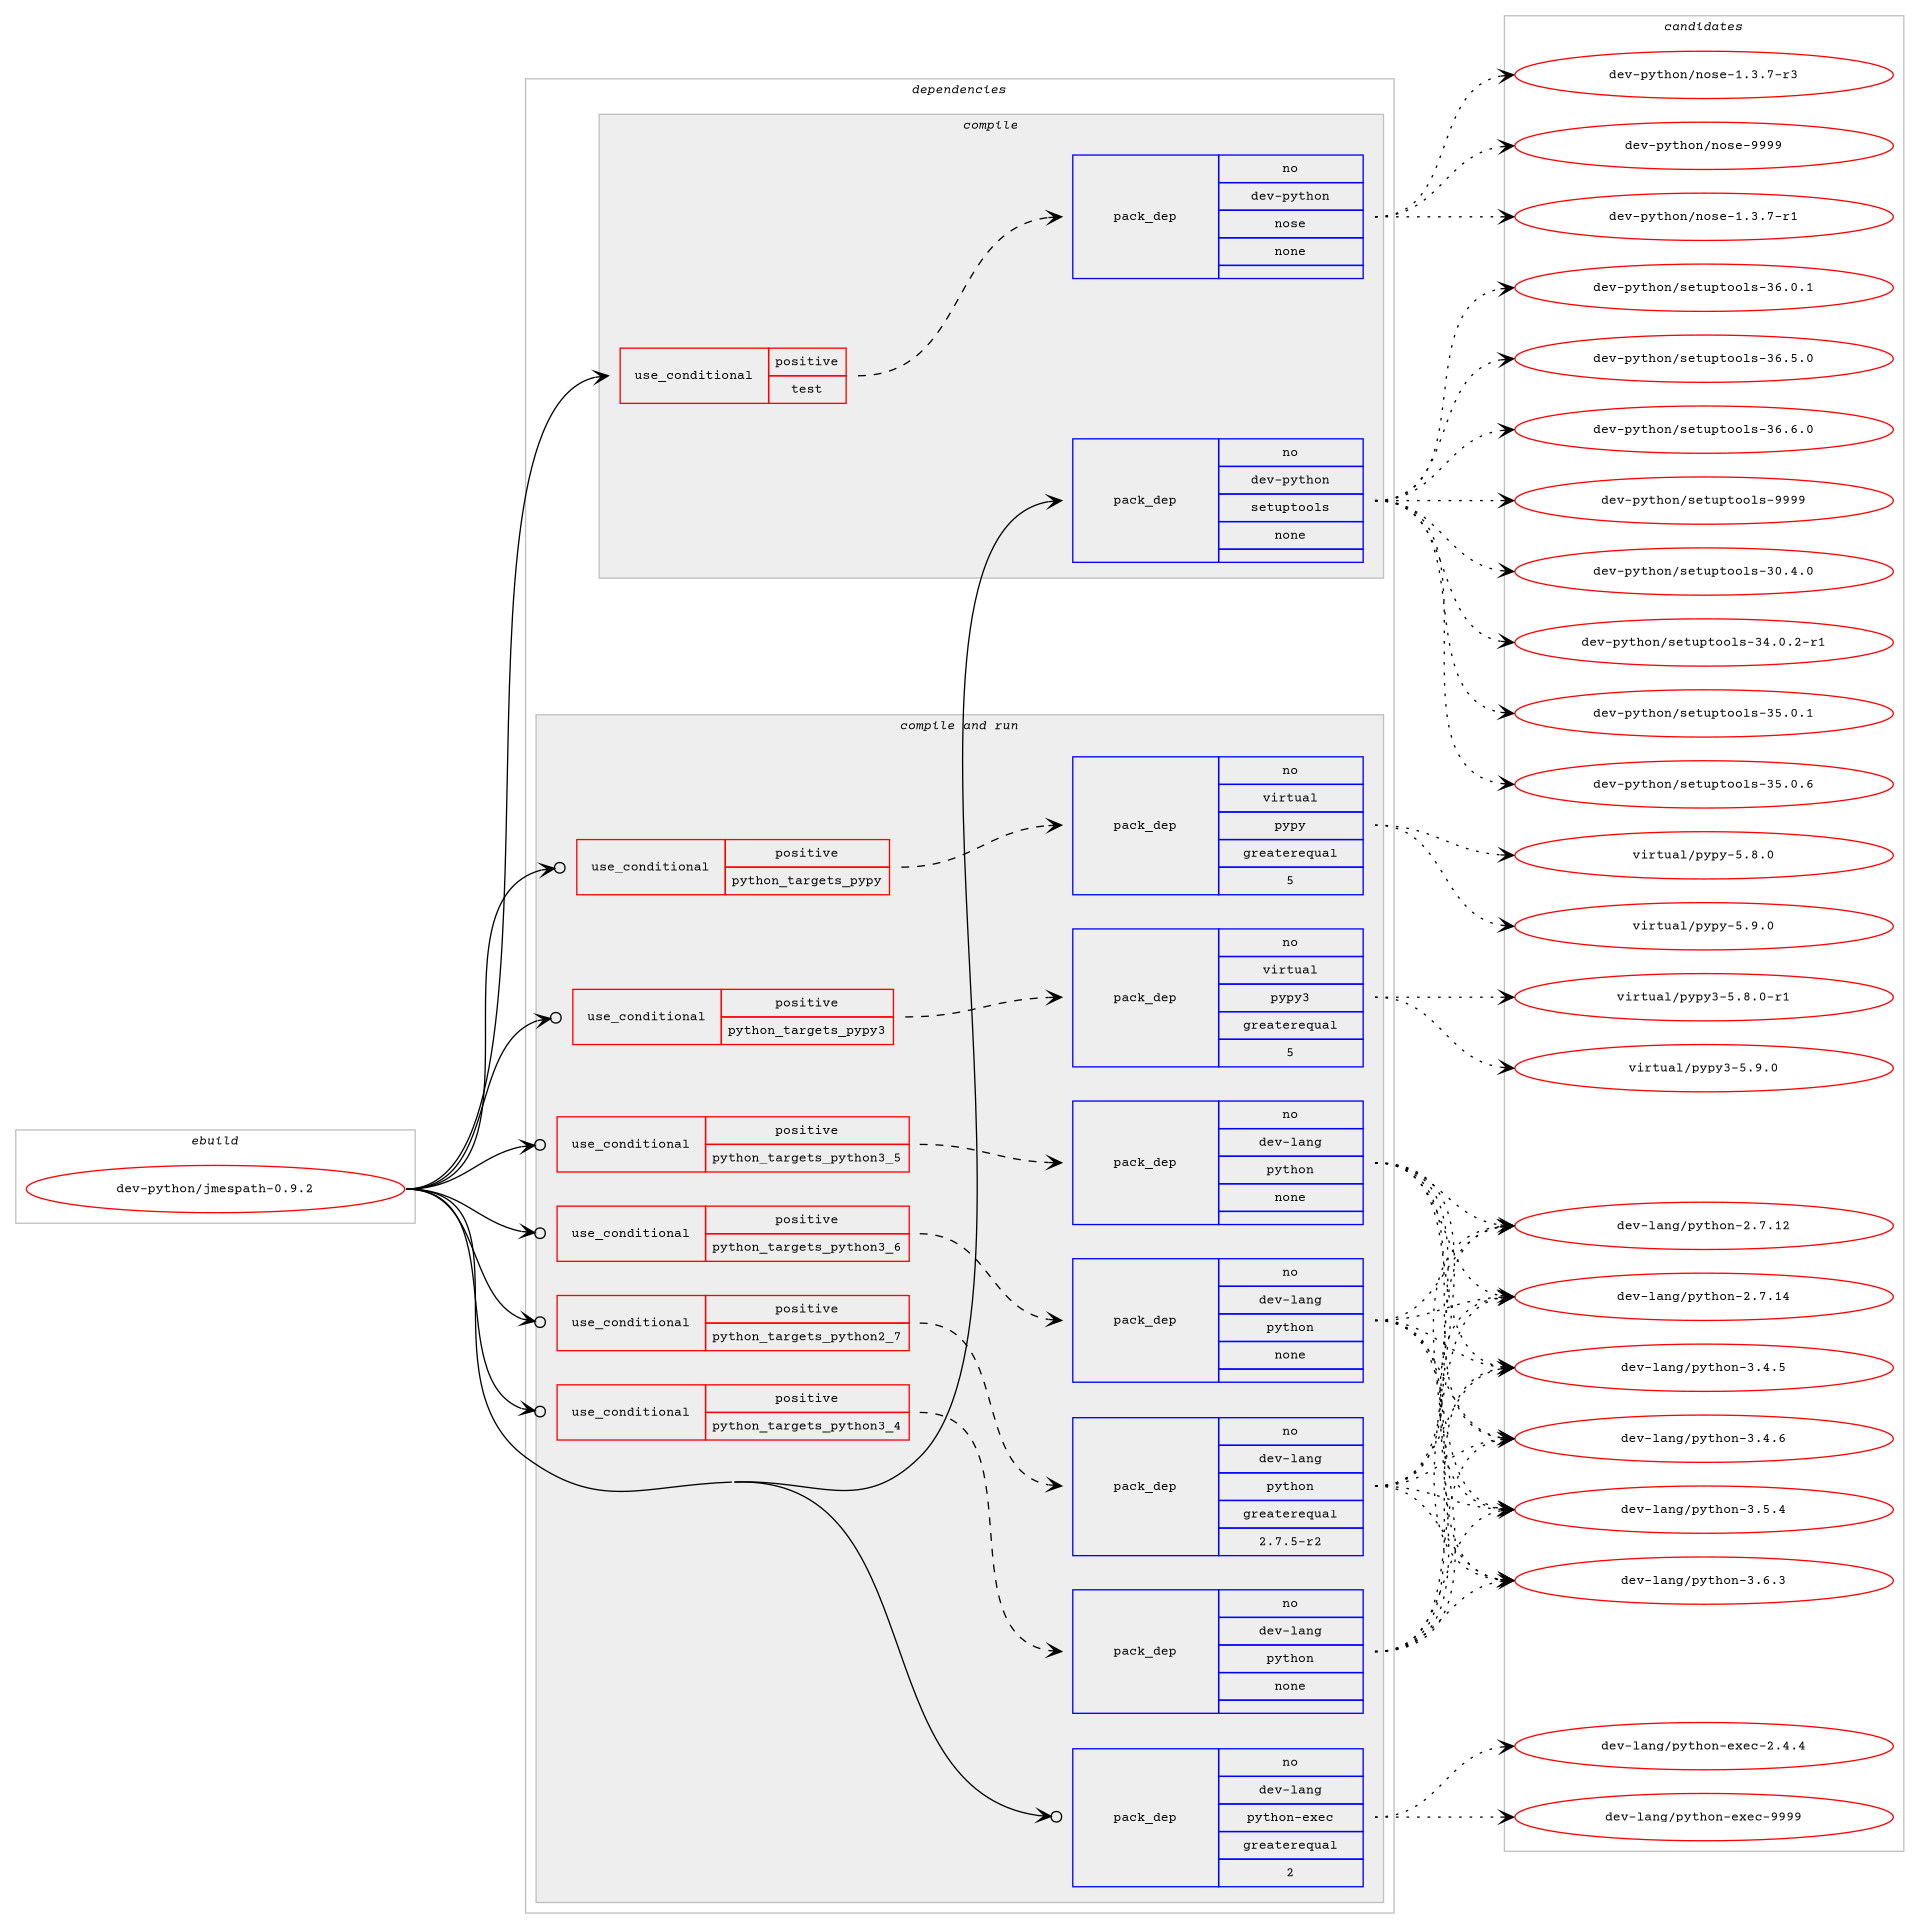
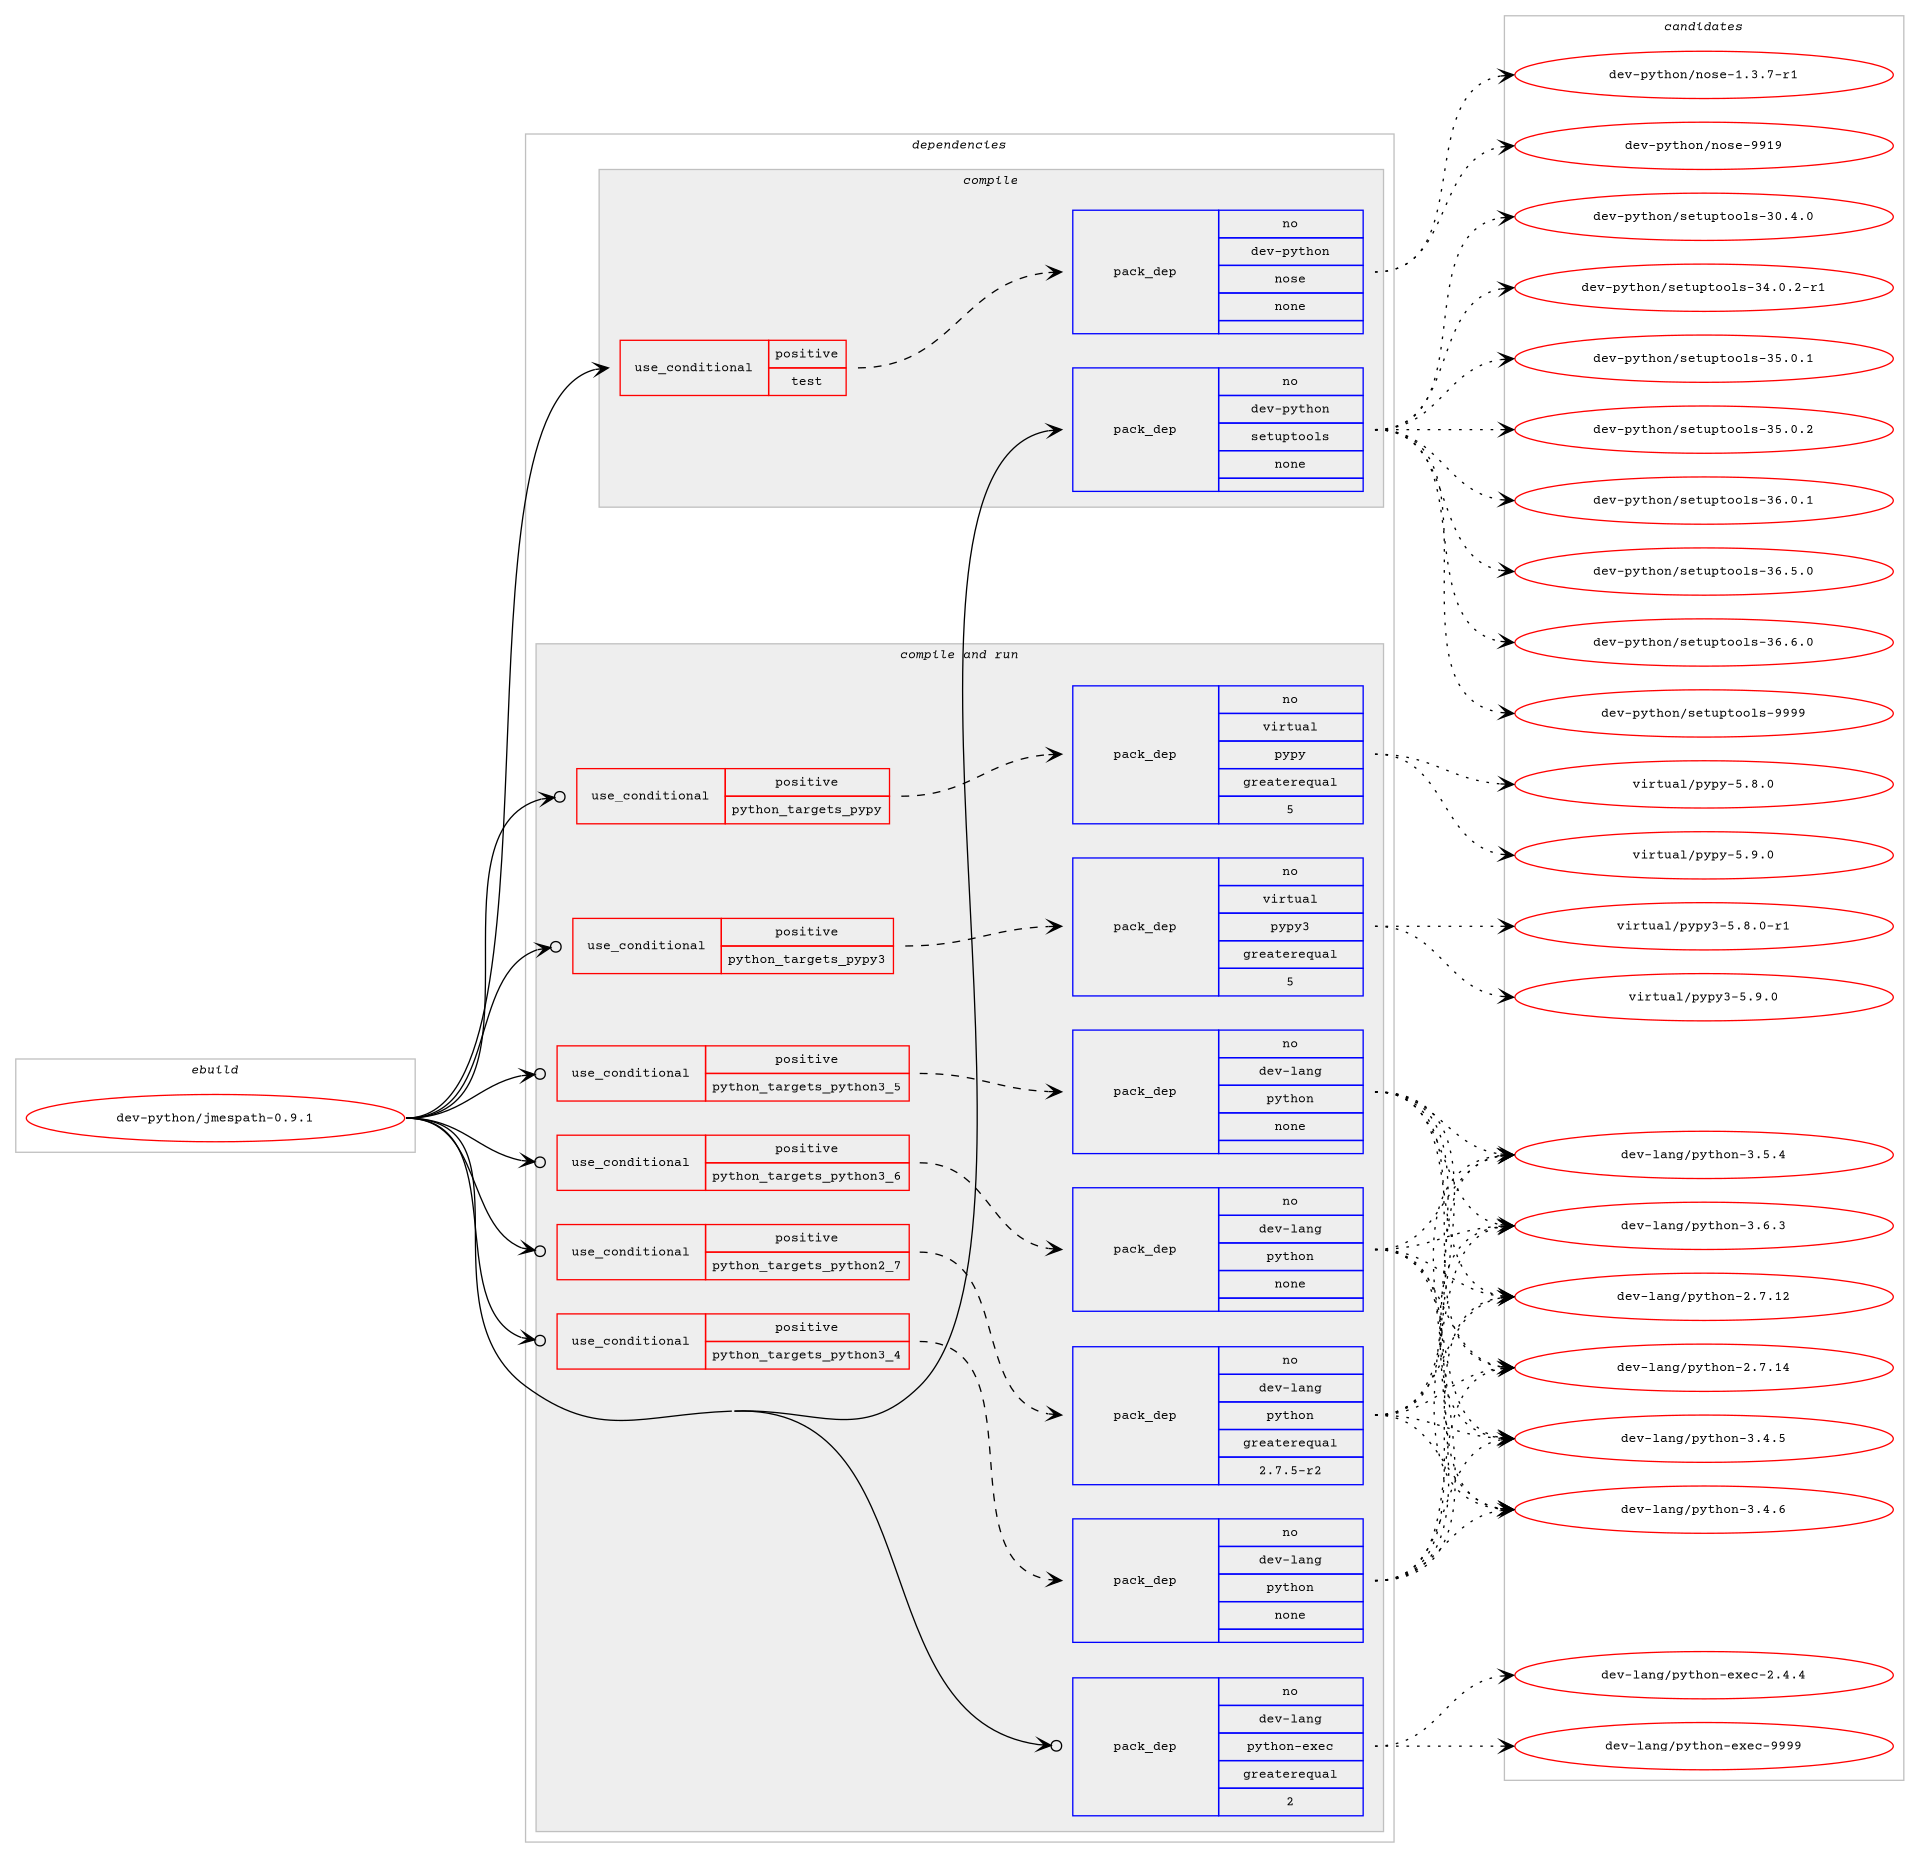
(1704, 75) -> none
(1704, 146) -> (1704, 146)
(1704, 784) -> (1704, 430)
(215, 1189) -> (215, 1118)
